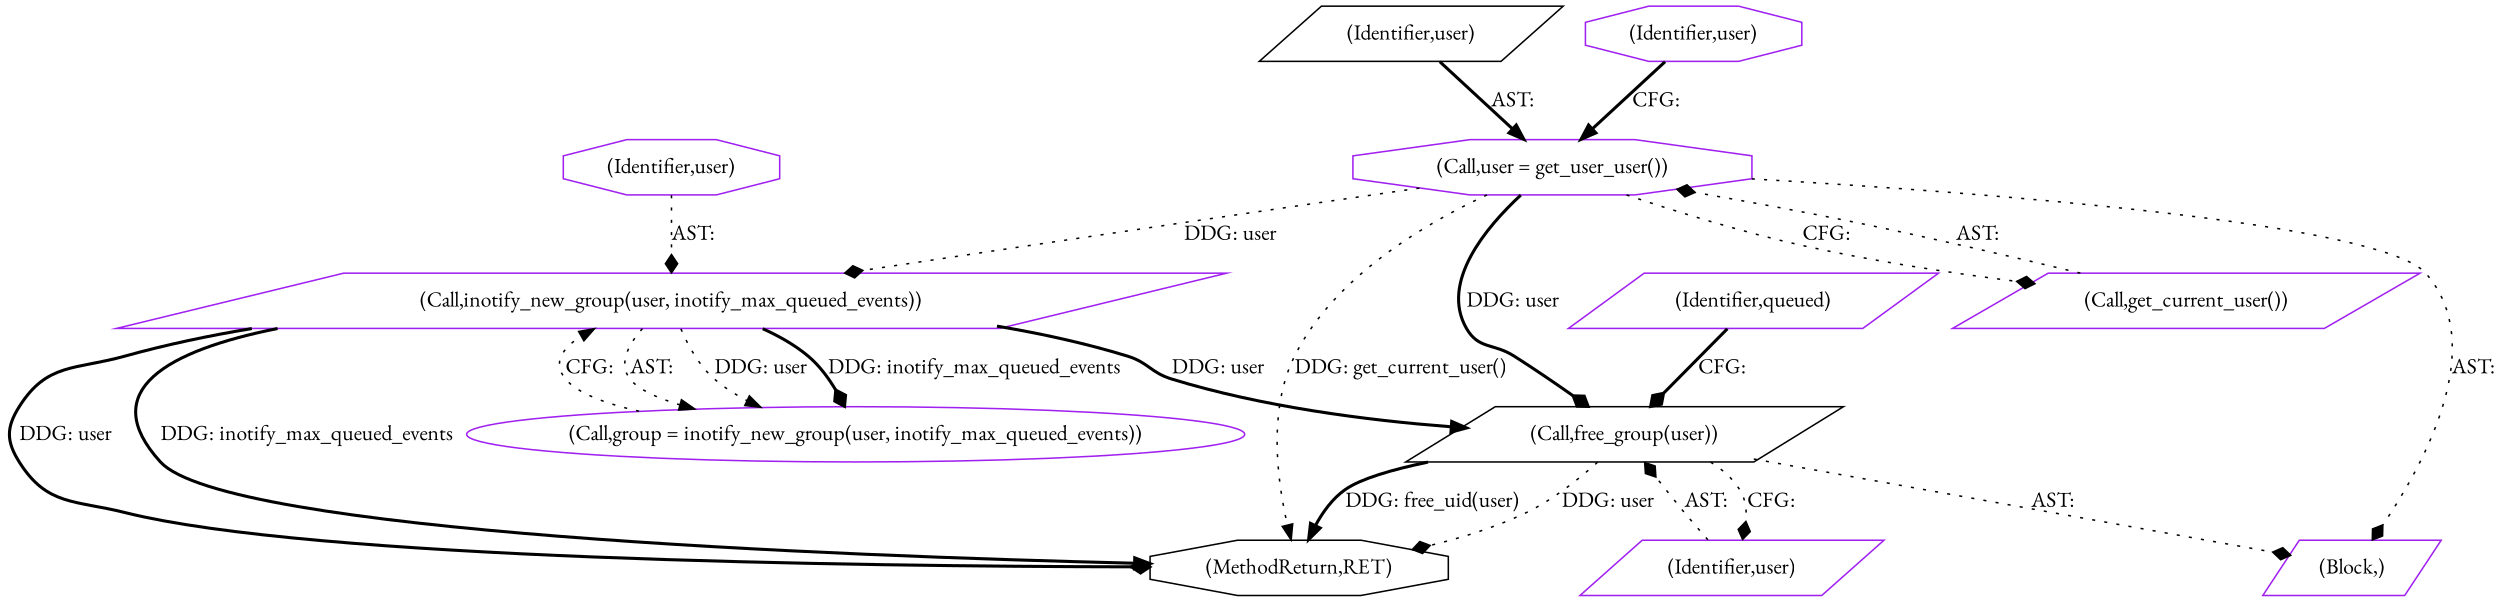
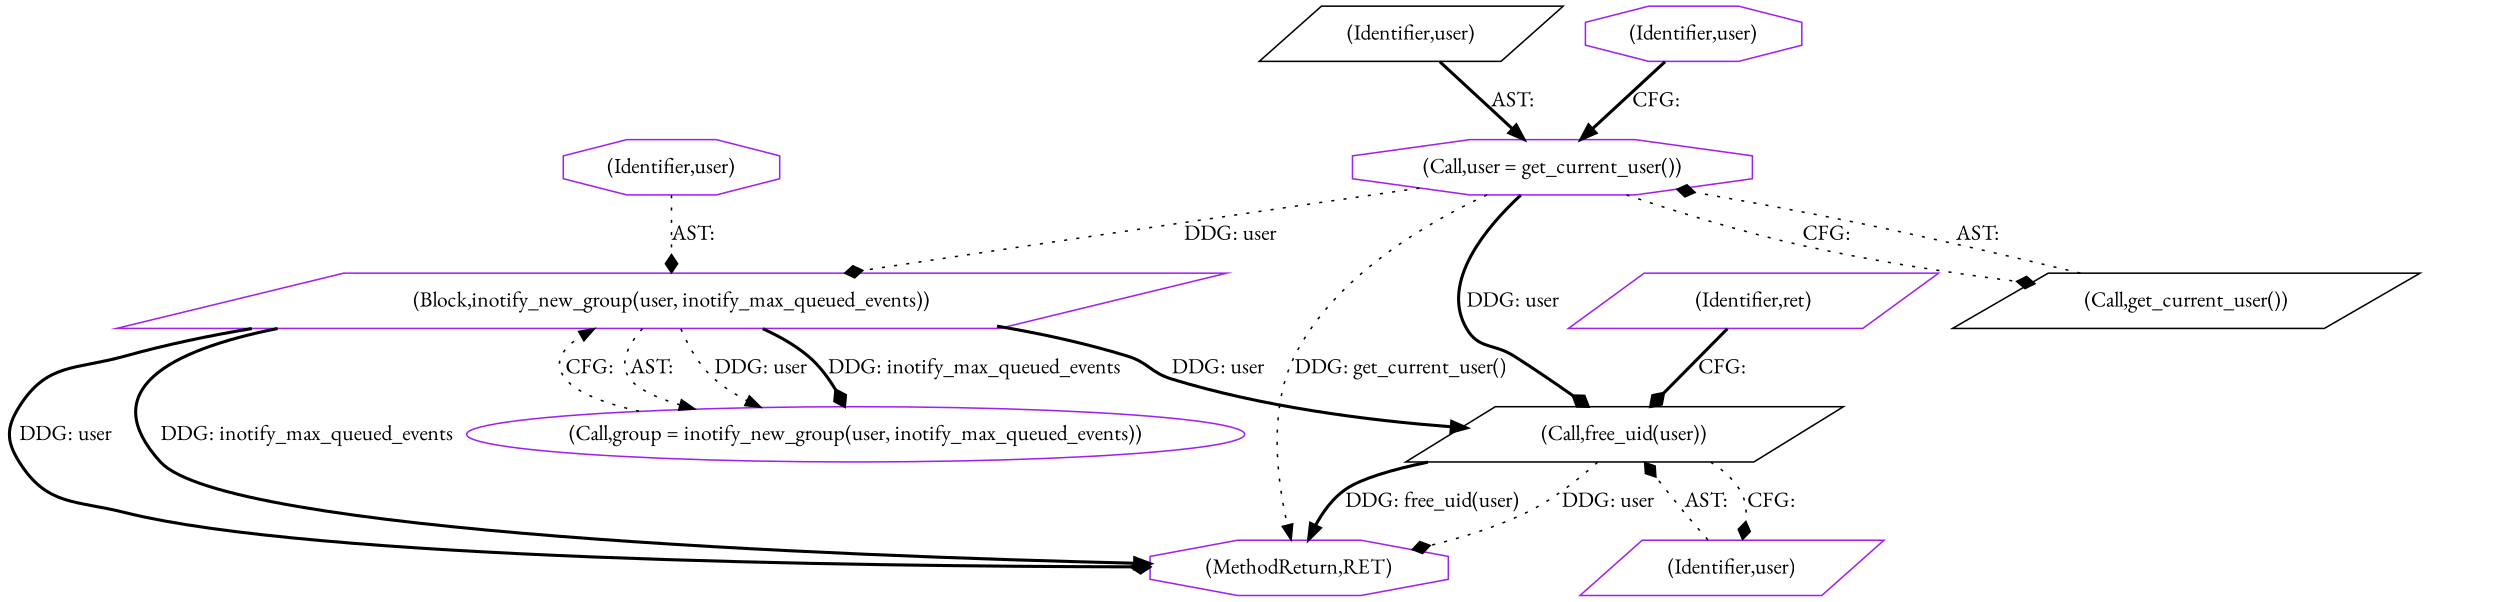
(1552, 167) -> (1552, 167)
(671, 301) -> (671, 301)
(1753, 301) -> (1753, 301)
(2186, 301) -> (2186, 301)
(1625, 434) -> (1625, 434)
(1299, 568) -> (1299, 568)
(2352, 568) -> none
